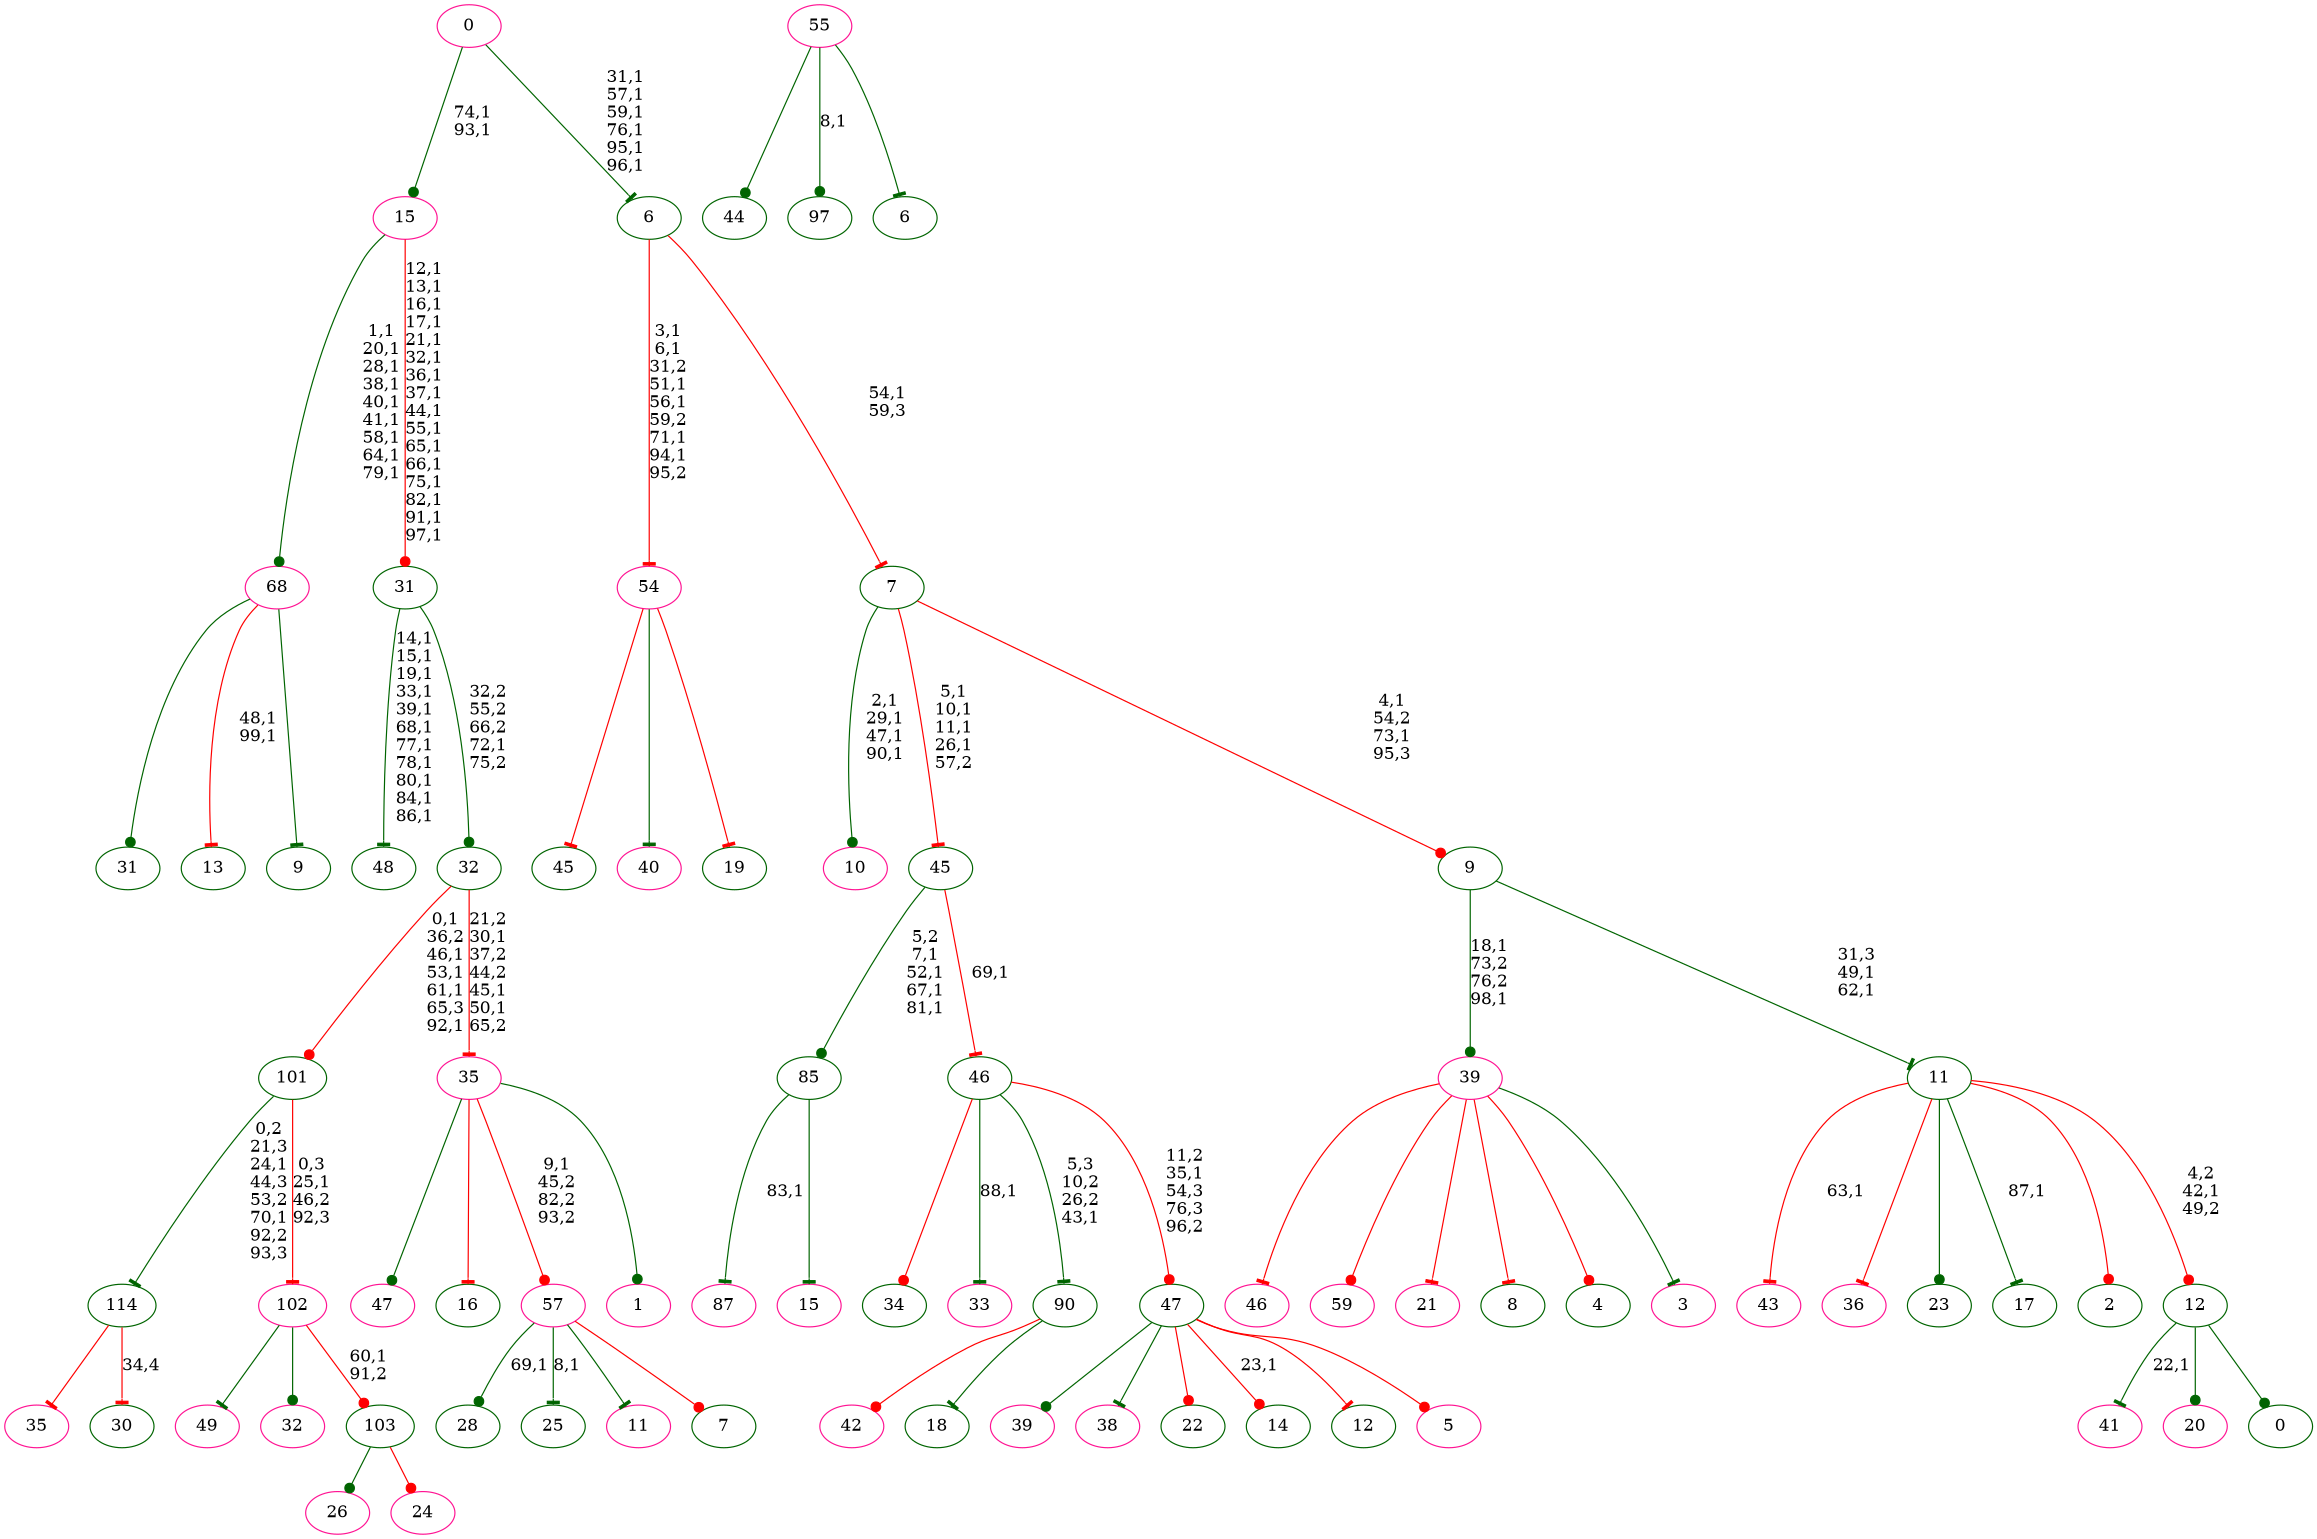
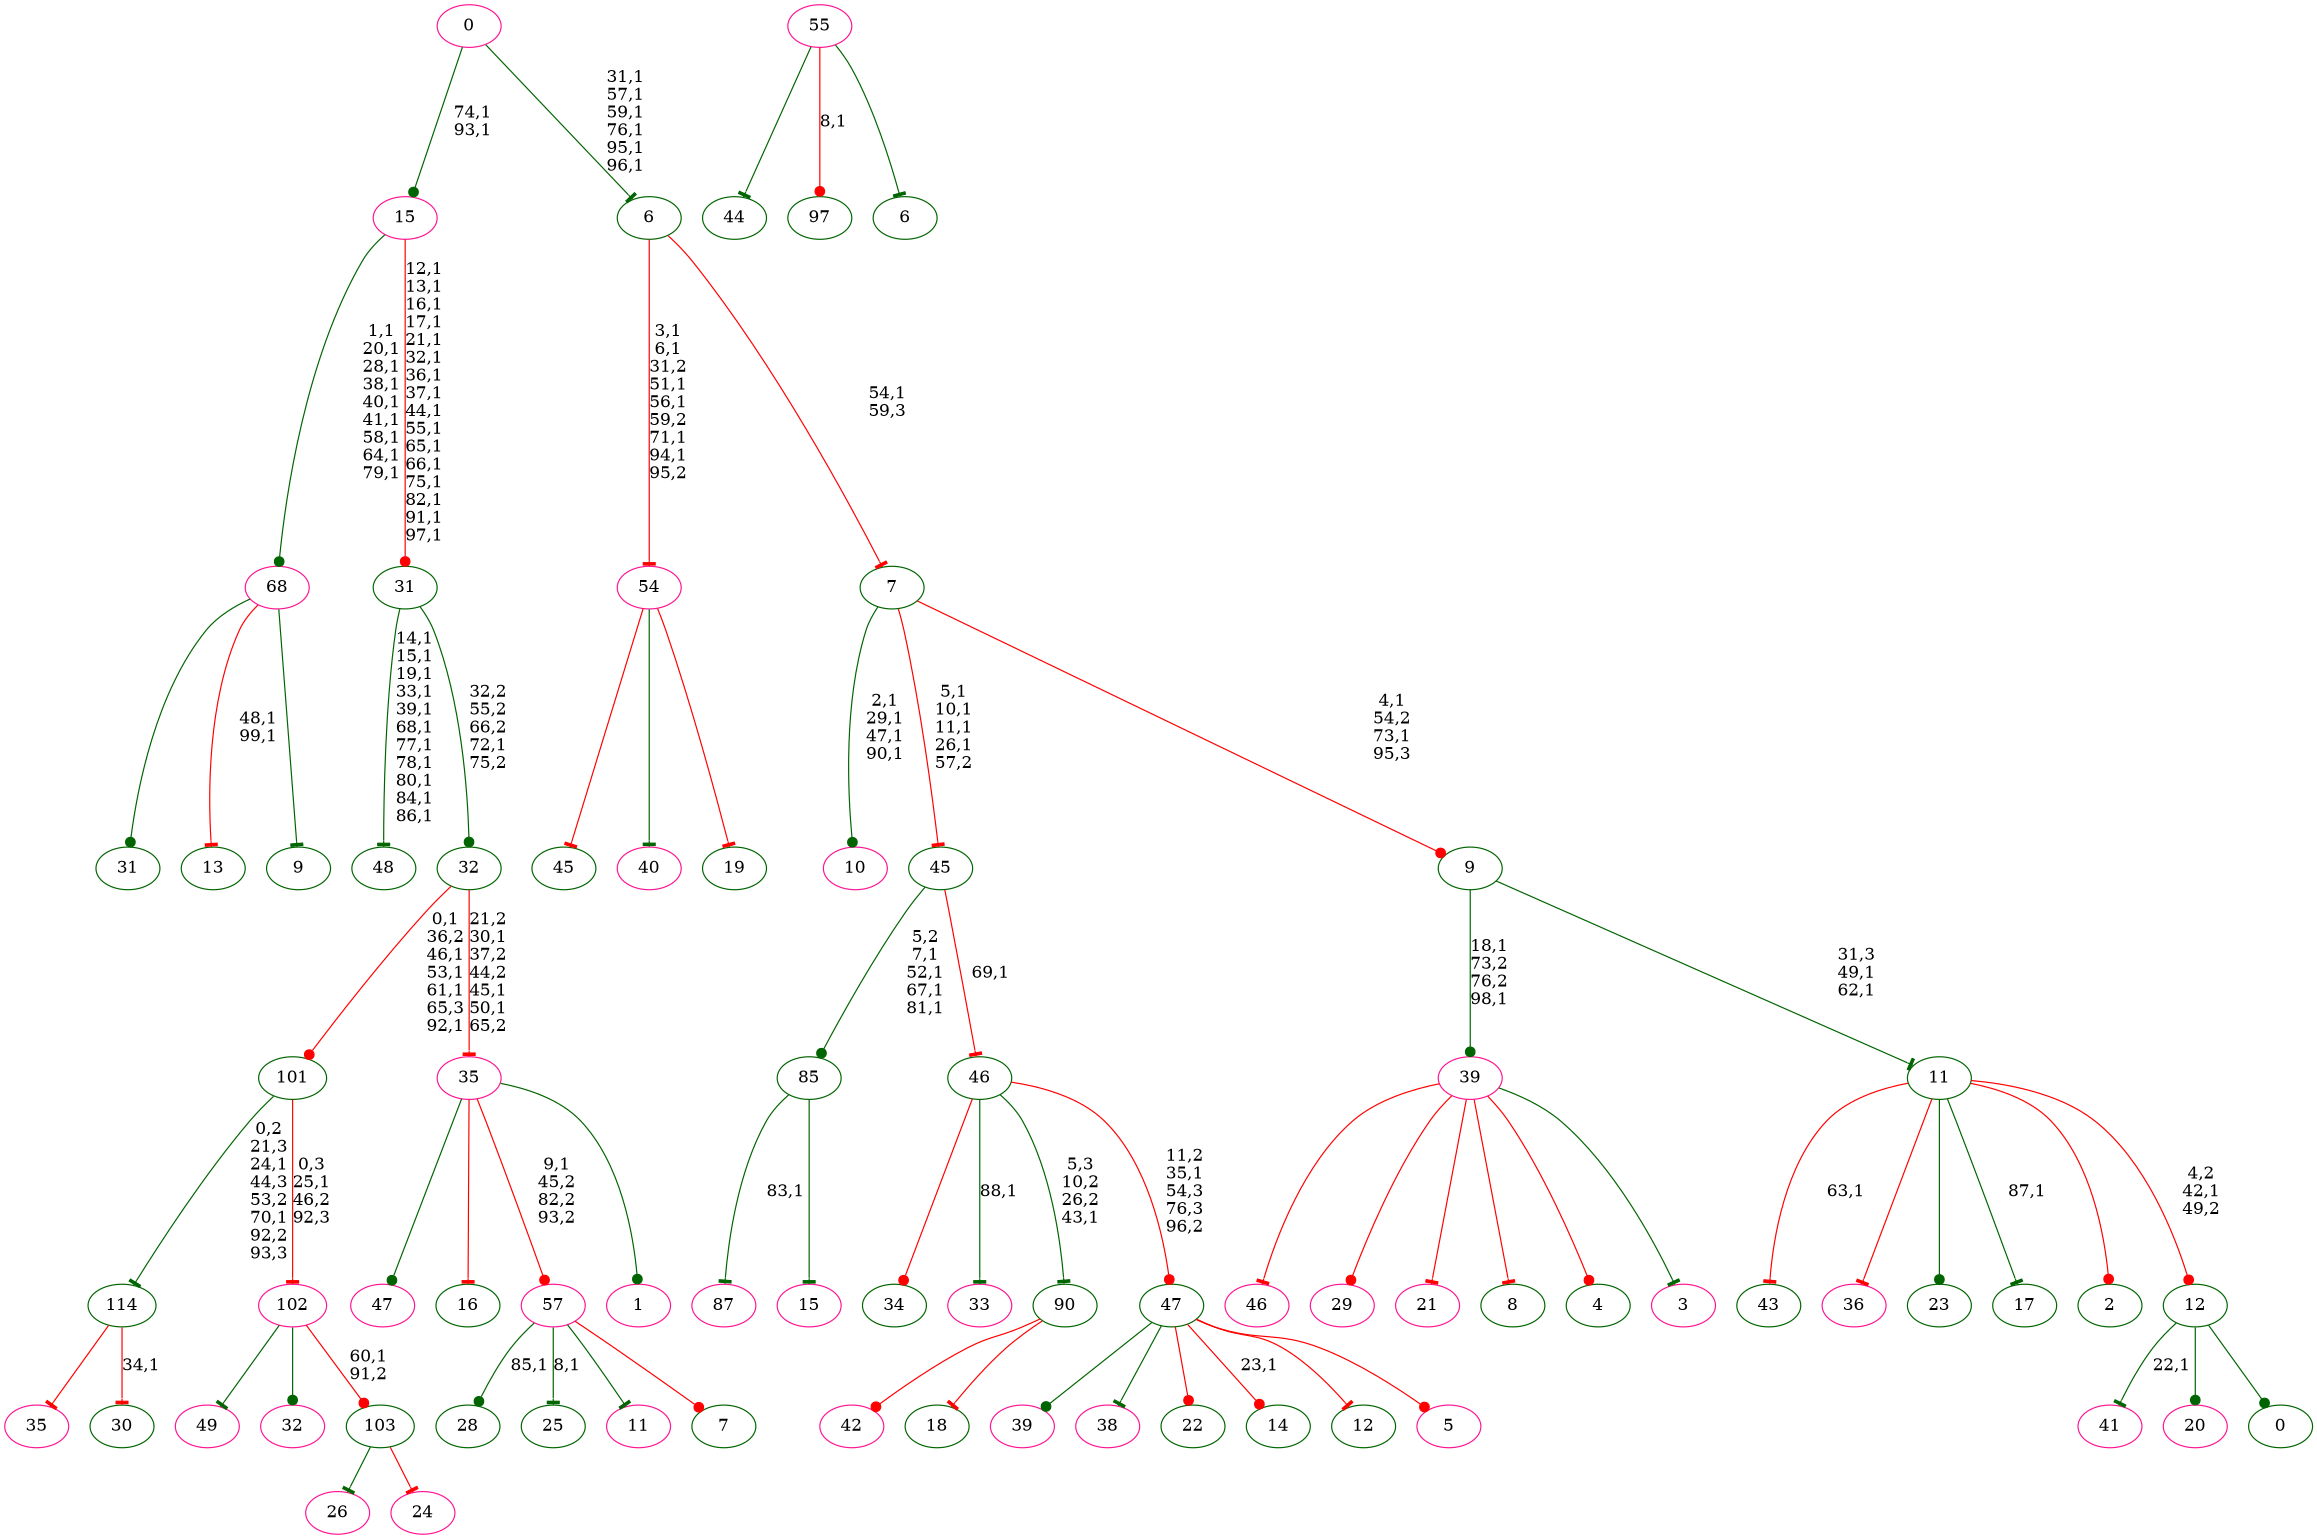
(820, 117) -> (820, 117)
(779, 119) -> (779, 119)
(1342, 1306) -> (1342, 1306)
(1769, 1306) -> (1769, 1306)
(995, 1358) -> (995, 1358)
(141, 1366) -> (141, 1366)
(530, 1366) -> (530, 1366)
(360, 1467) -> (360, 1467)
(400, 1467) -> (400, 1467)
